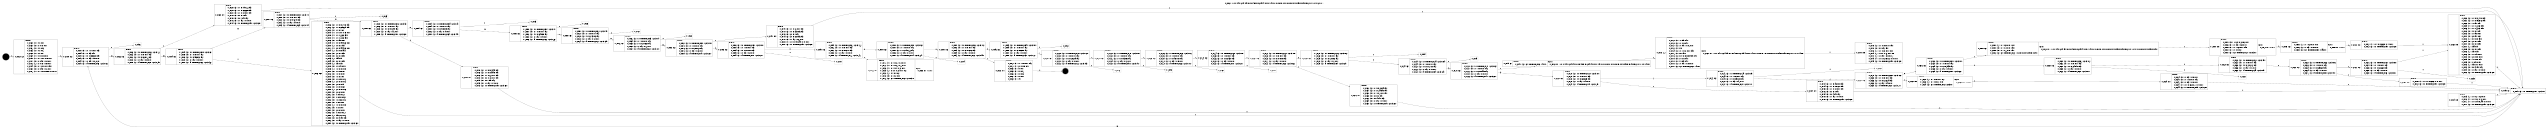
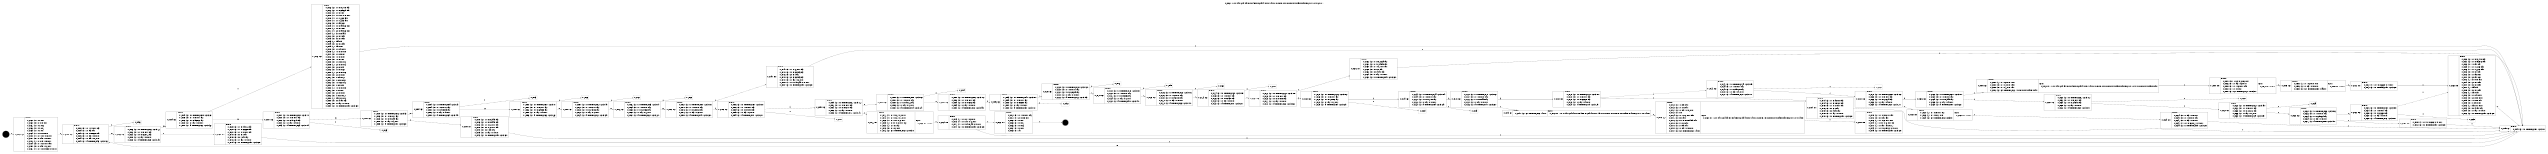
(988, 60) -> (989, 123)
none -> (2313, 104)
none -> (935, 123)
